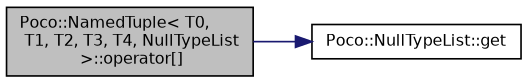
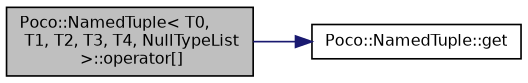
(416, 42) -> (416, 42)
